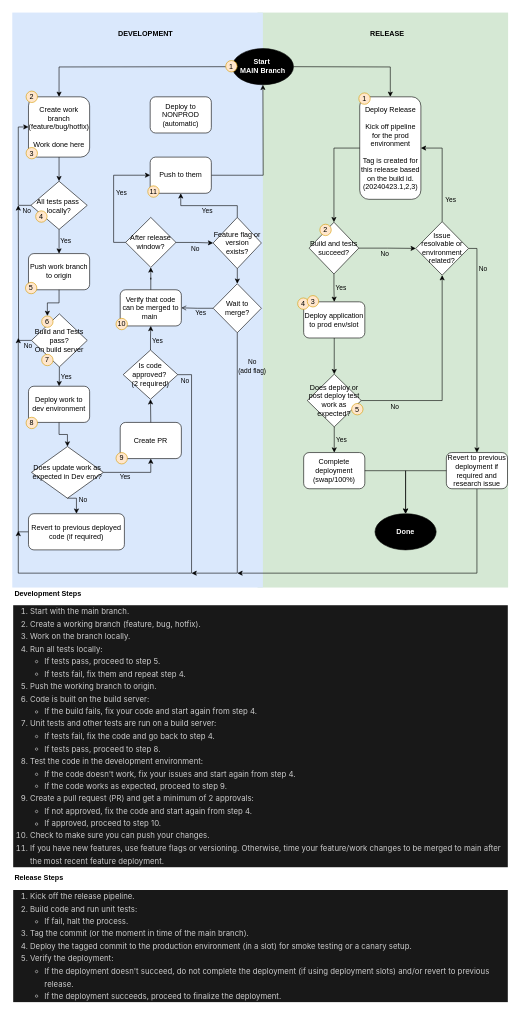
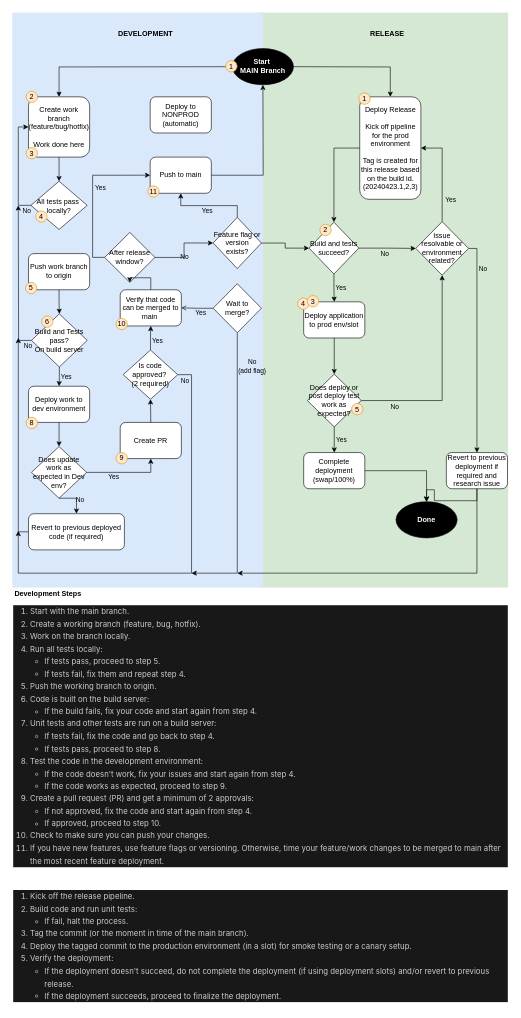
(181, 175) -> (181, 175)
(59, 241) -> none
(151, 242) -> (130, 257)
(237, 279) -> (285, 247)
(47, 307) -> (59, 308)
(47, 360) -> none
(68, 472) -> (59, 472)
(406, 532) -> (427, 520)
(57, 879) -> none
